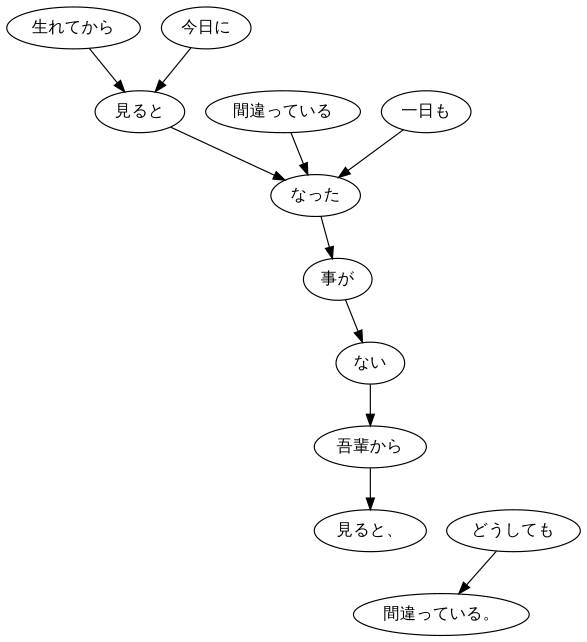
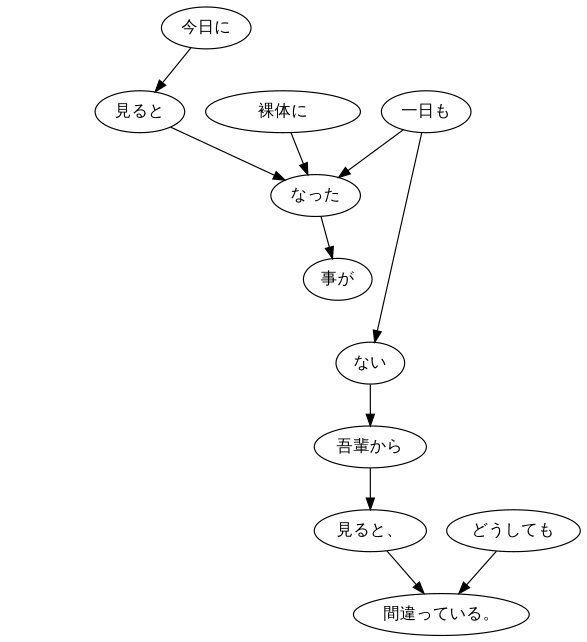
(74, 28) -> none
(283, 112) -> (283, 112)
(352, 316) -> (400, 232)
none -> (401, 568)
